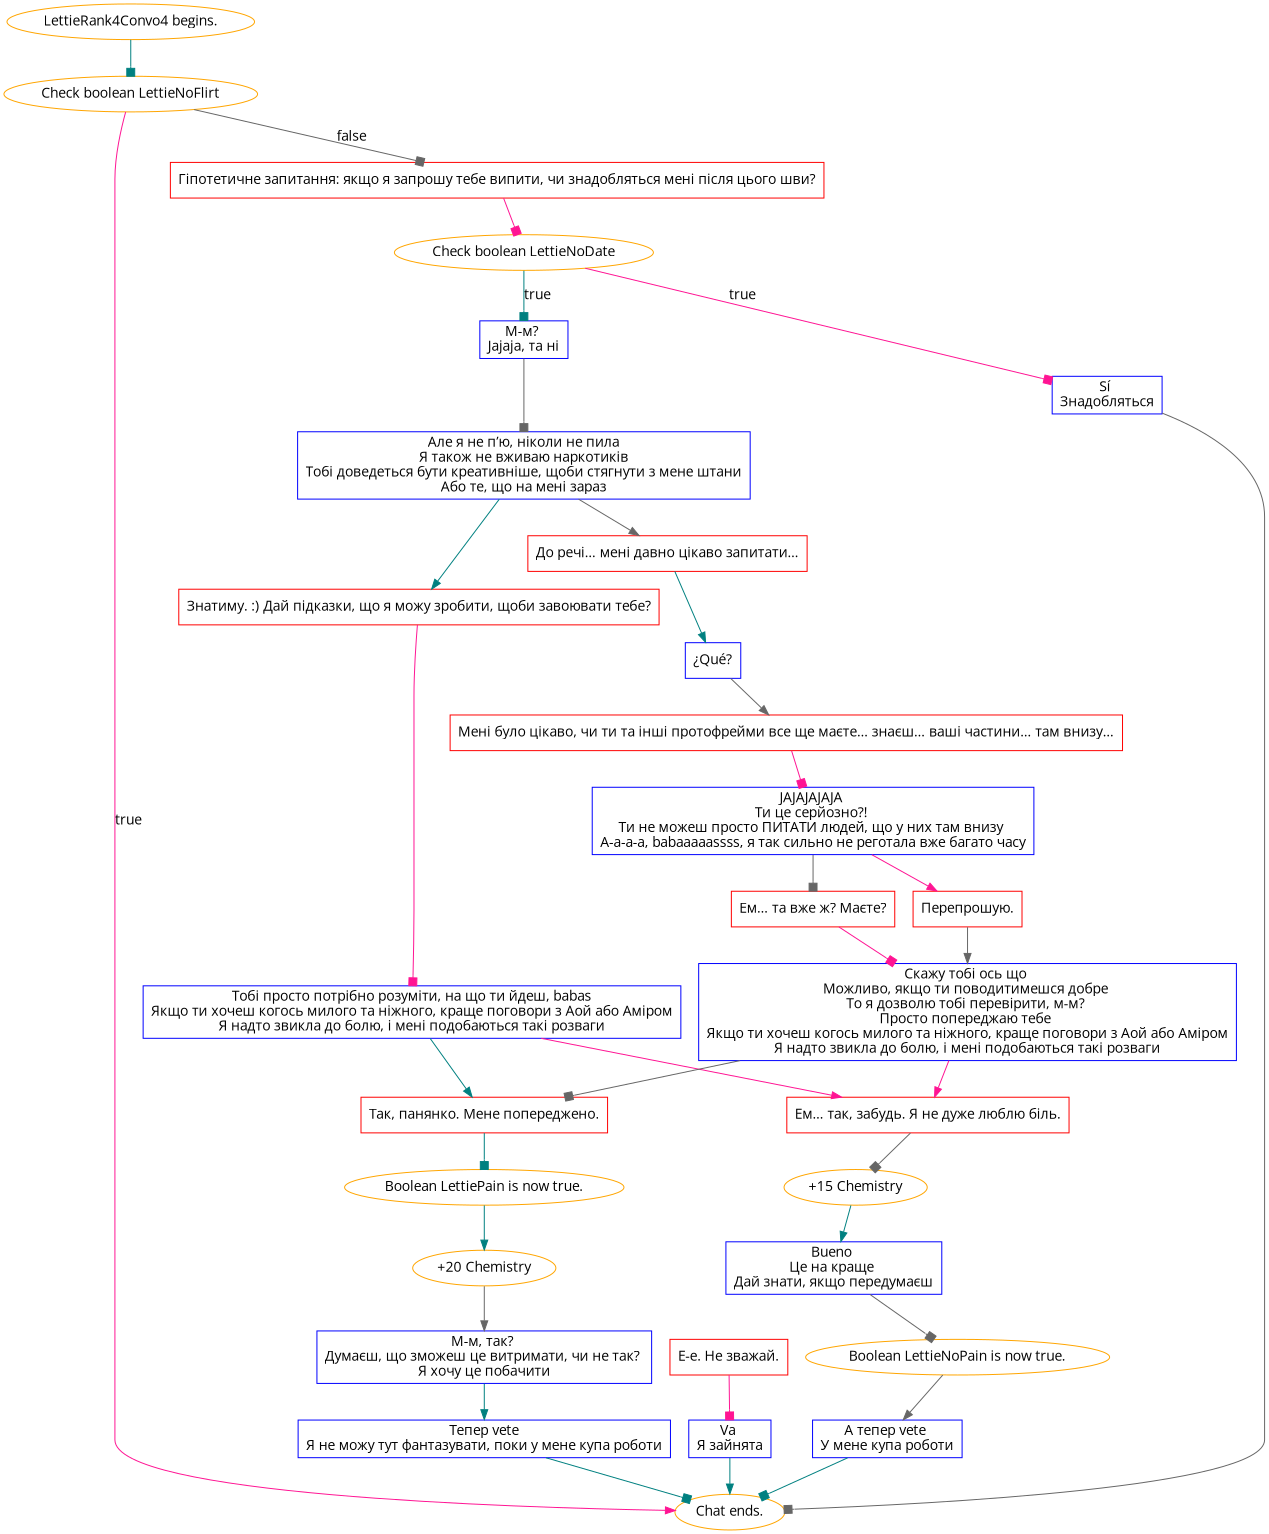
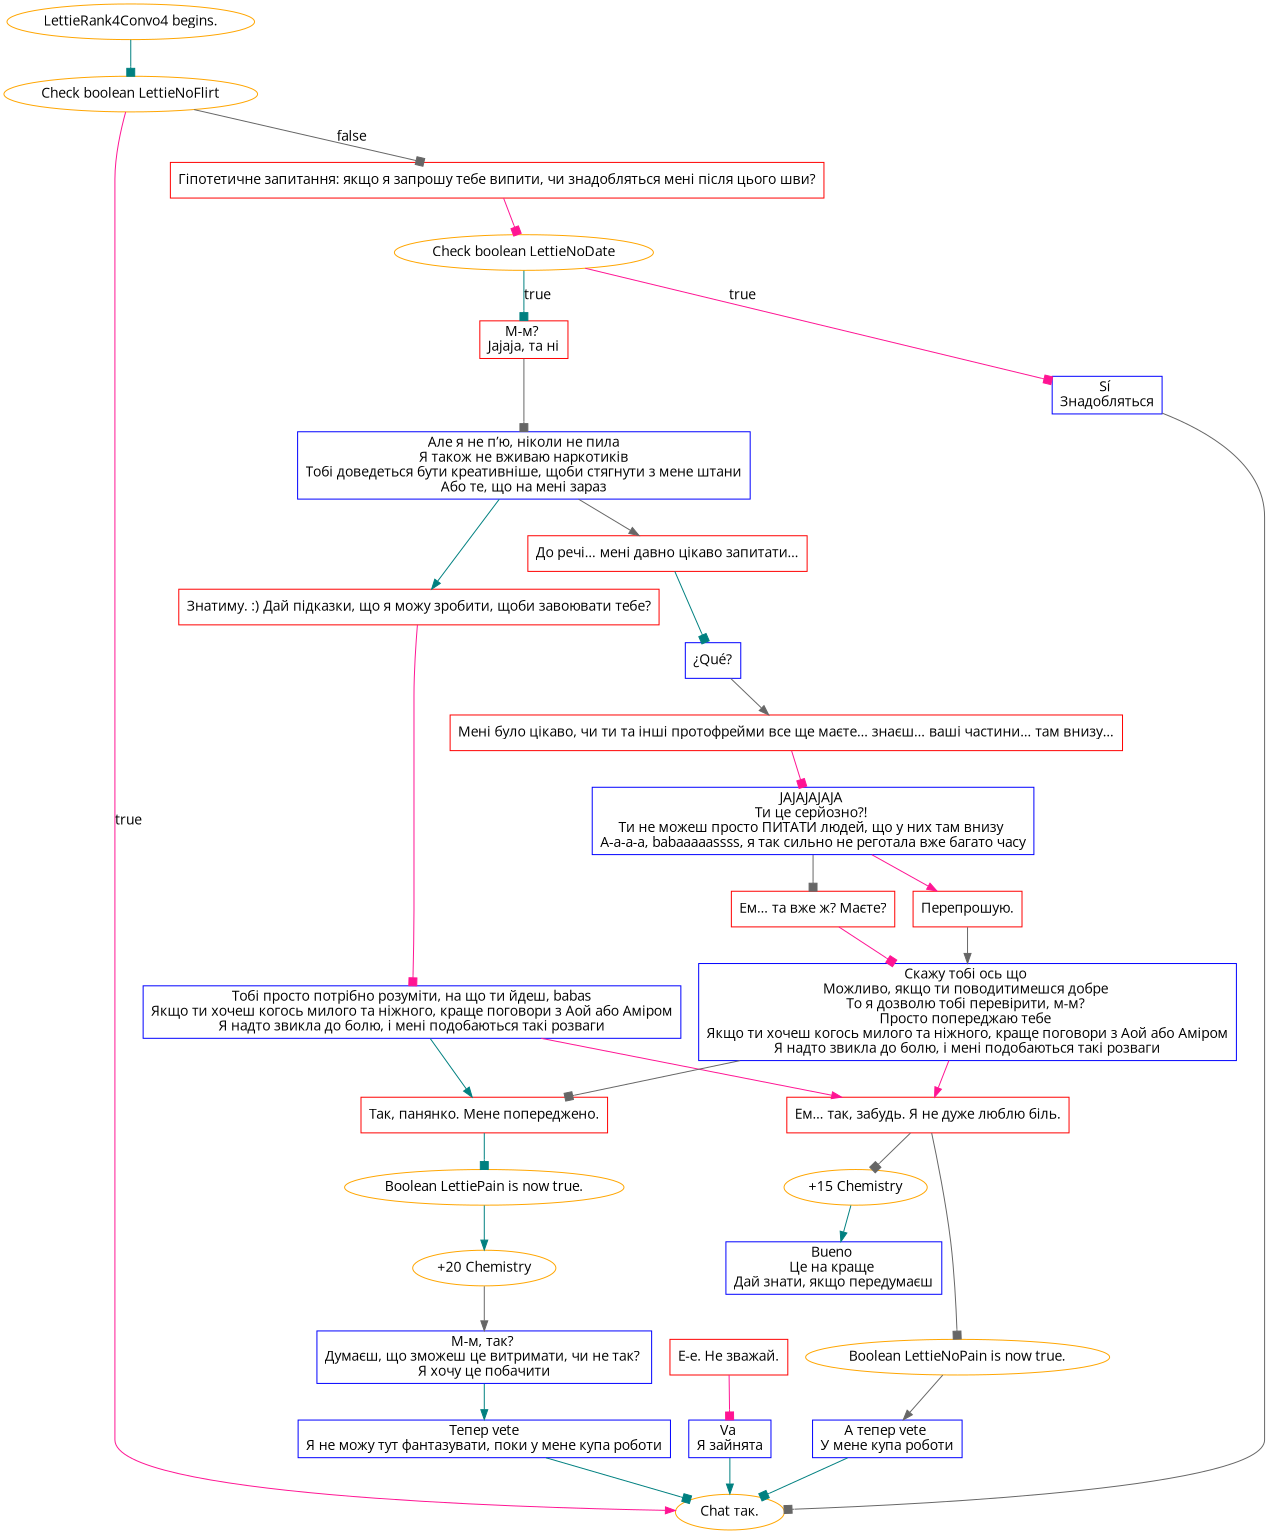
(524, 340) -> (524, 340)
(688, 602) -> (688, 602)
(898, 1314) -> (949, 1230)
(730, 1512) -> (730, 1512)
